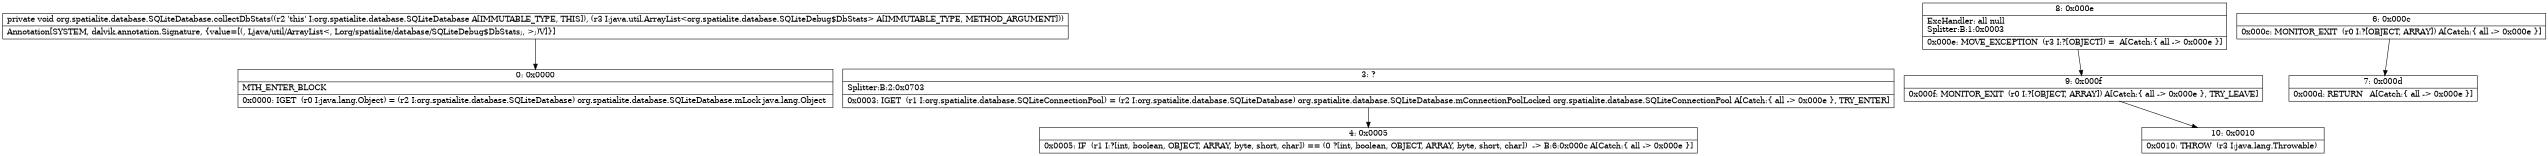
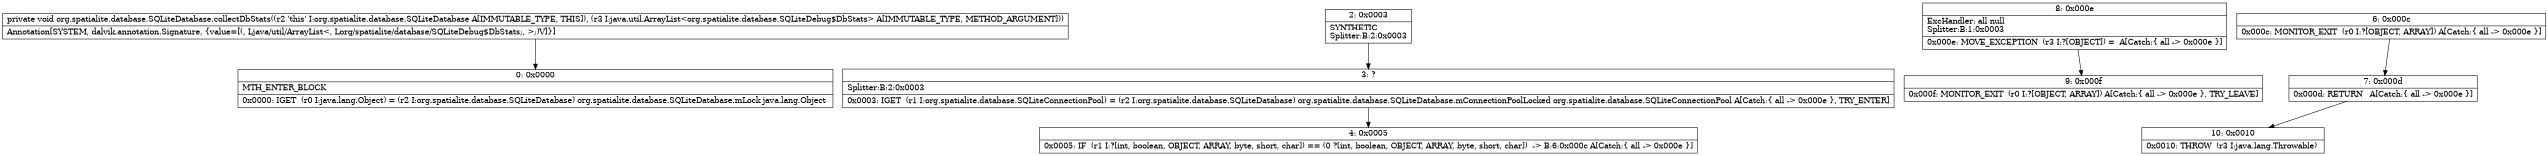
none -> (1368, 26)
(886, 88) -> (886, 88)
(2156, 113) -> (2311, 113)
